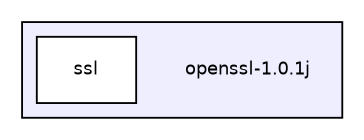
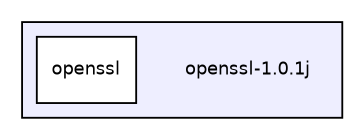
(86, 70) -> (86, 70)
